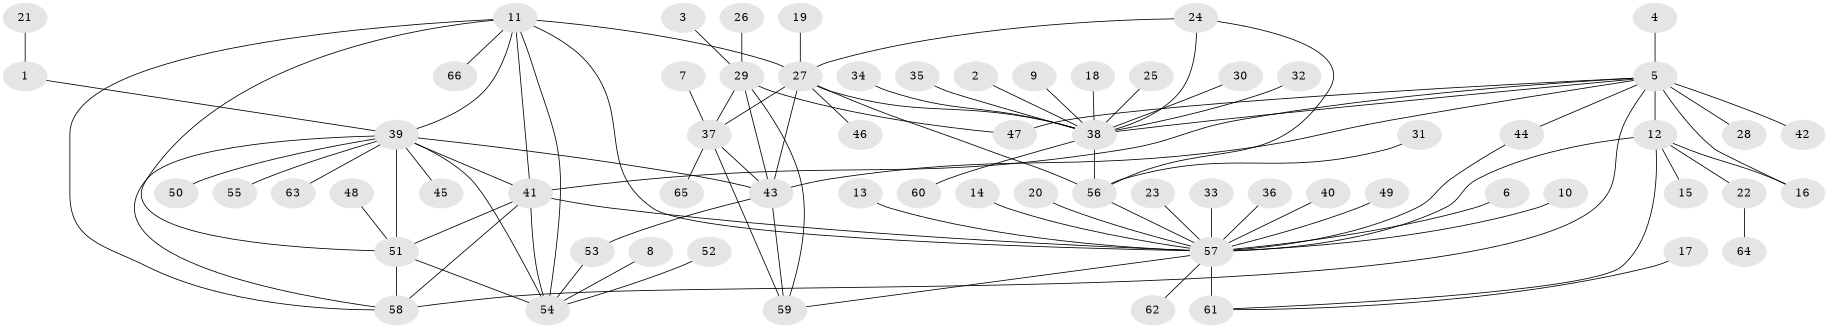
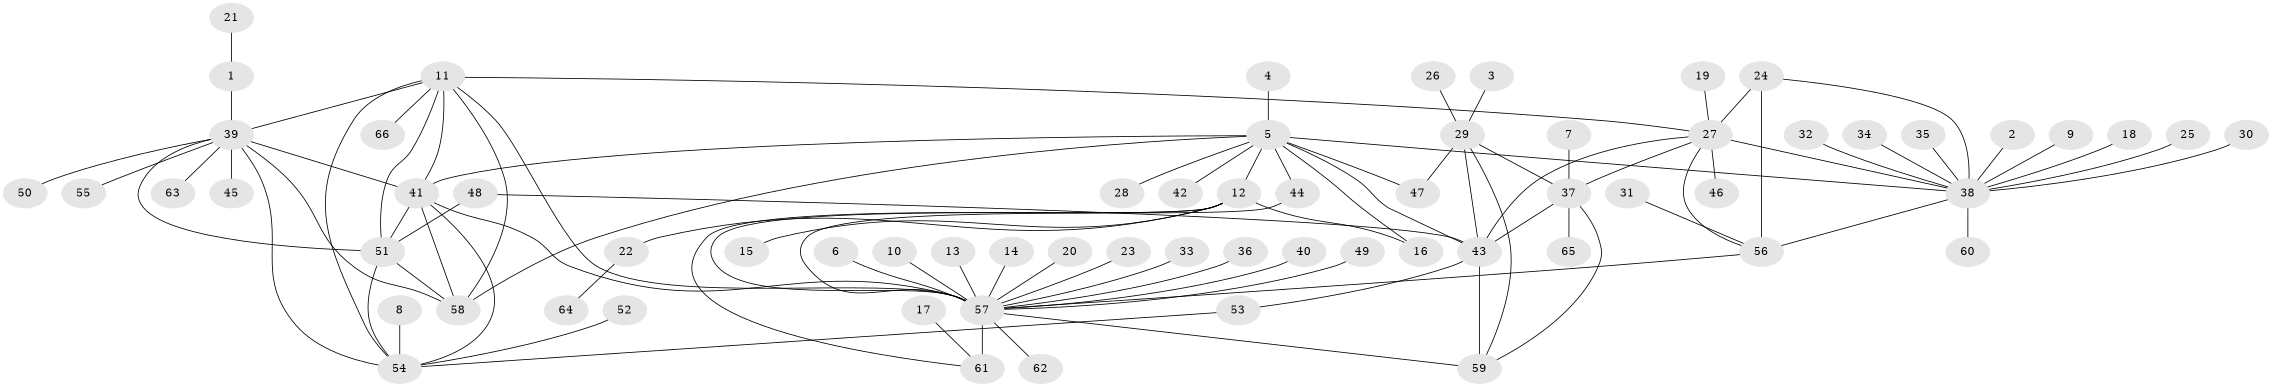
(585, 159) -> (957, 207)
